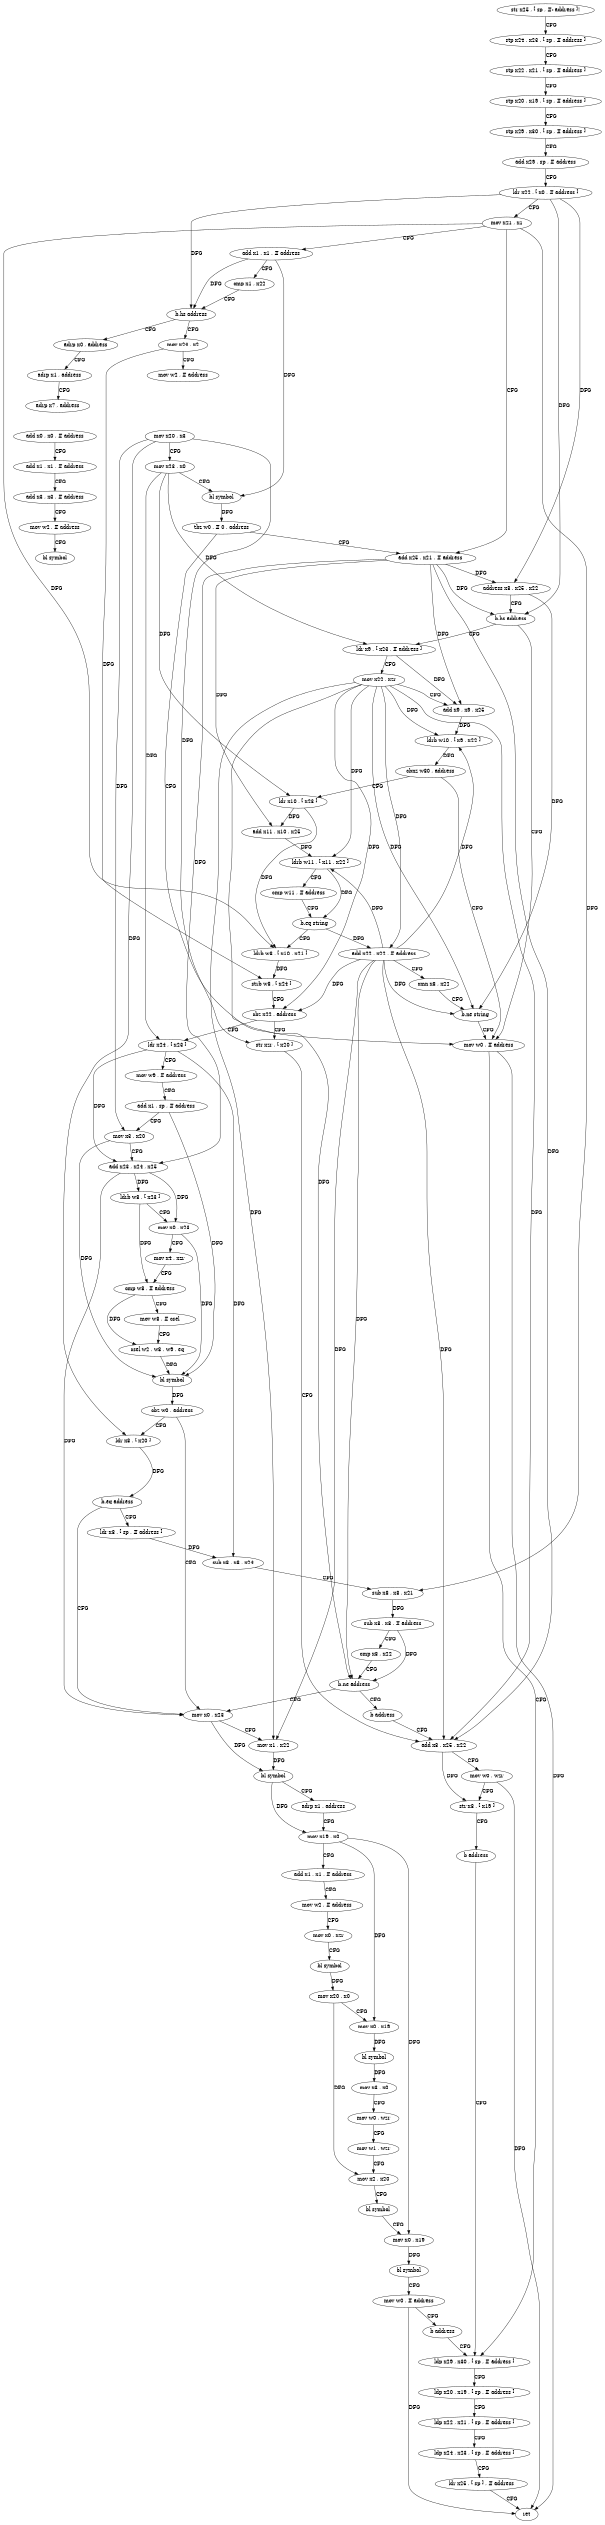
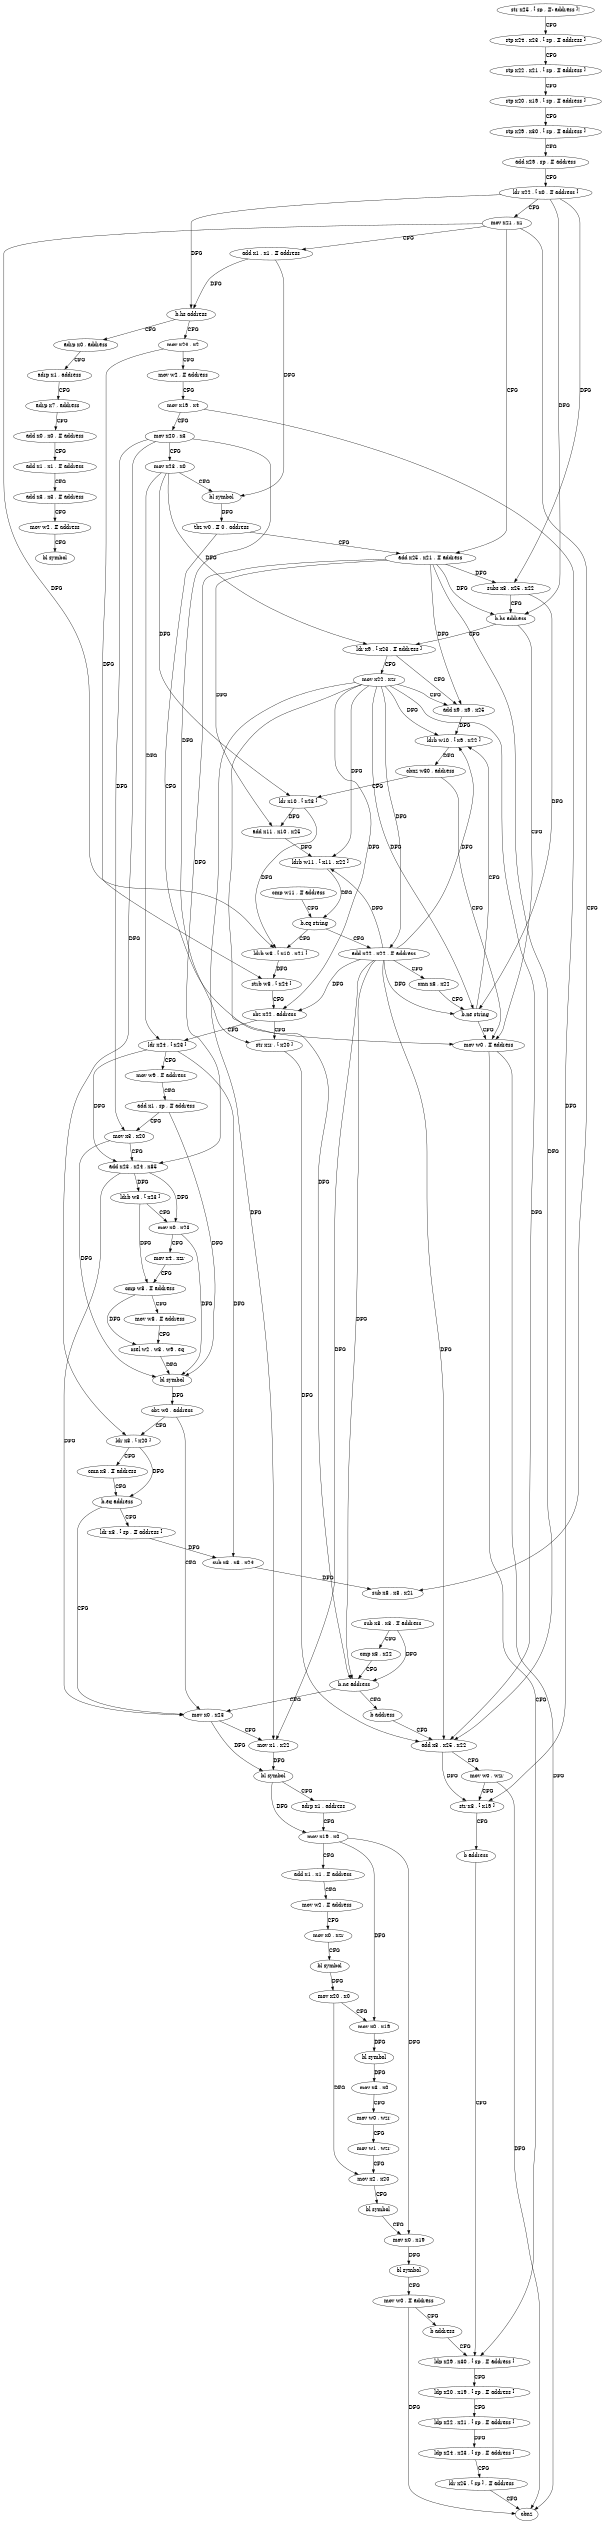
(250, 284) -> none
none -> (183, 406)
none -> (57, 419)
(511, 589) -> (511, 589)
(439, 680) -> (439, 680)
none -> (489, 875)
(310, 877) -> none
(592, 908) -> (592, 908)
(359, 939) -> (359, 939)
(133, 1167) -> (133, 1167)
(160, 1320) -> (160, 1320)
(307, 1396) -> (307, 1396)
none -> (112, 1472)
(328, 1578) -> (328, 1578)
(393, 1607) -> none
(480, 2438) -> (480, 2438)
(527, 2514) -> (527, 2514)
